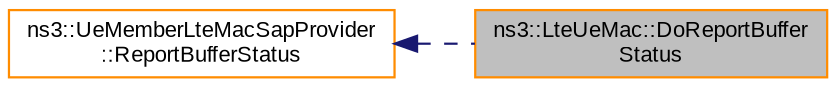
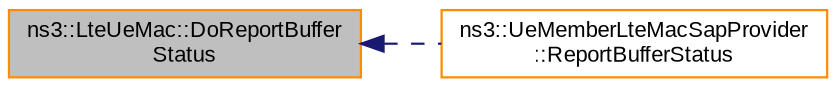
(446, 44) -> (413, 44)
